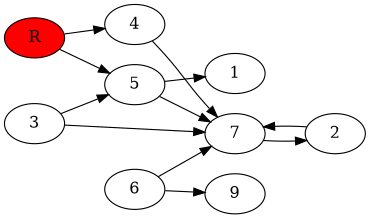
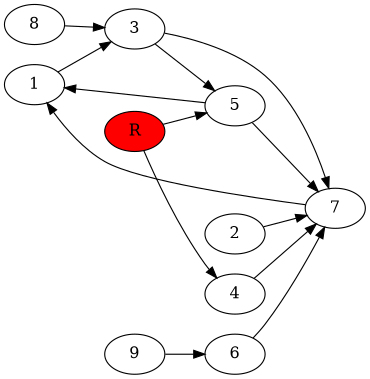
none -> (35, 25)
none -> (80, 60)
(279, 141) -> (169, 182)
(179, 191) -> (179, 354)
